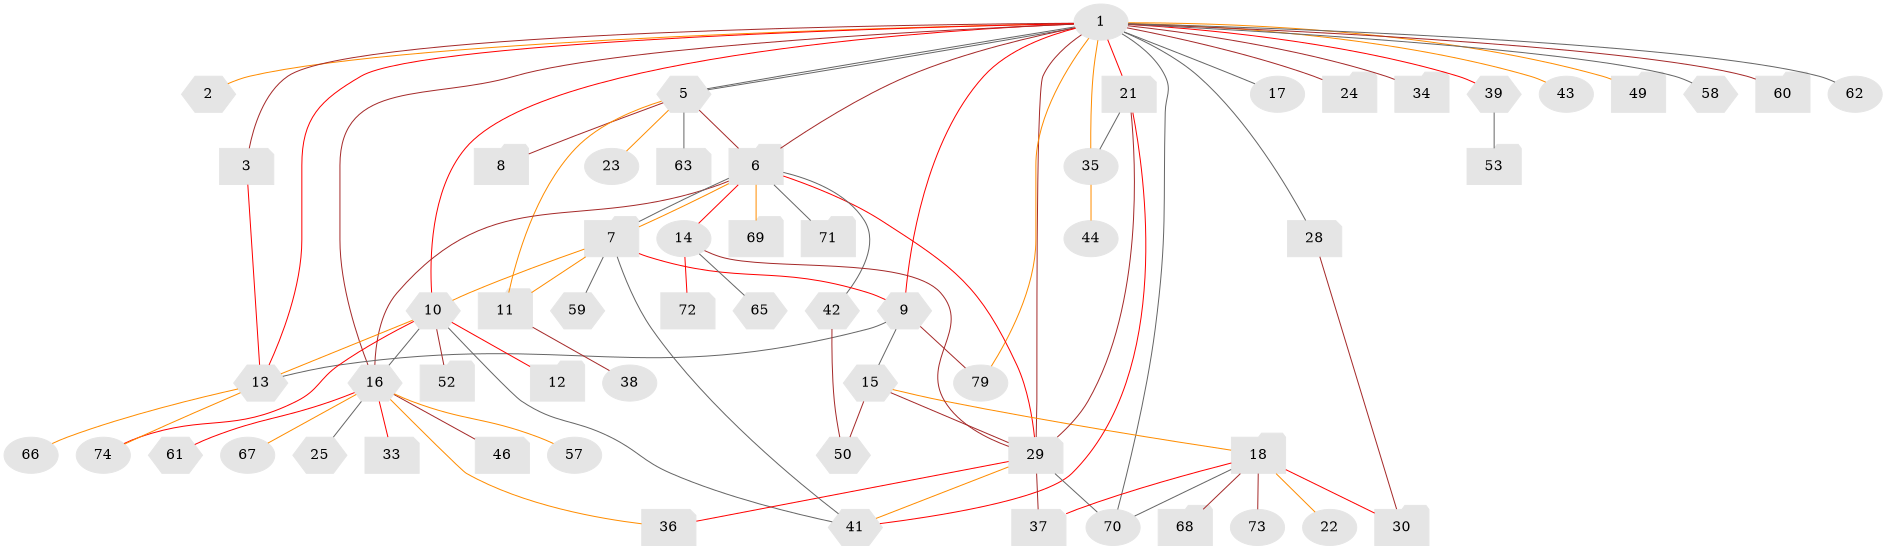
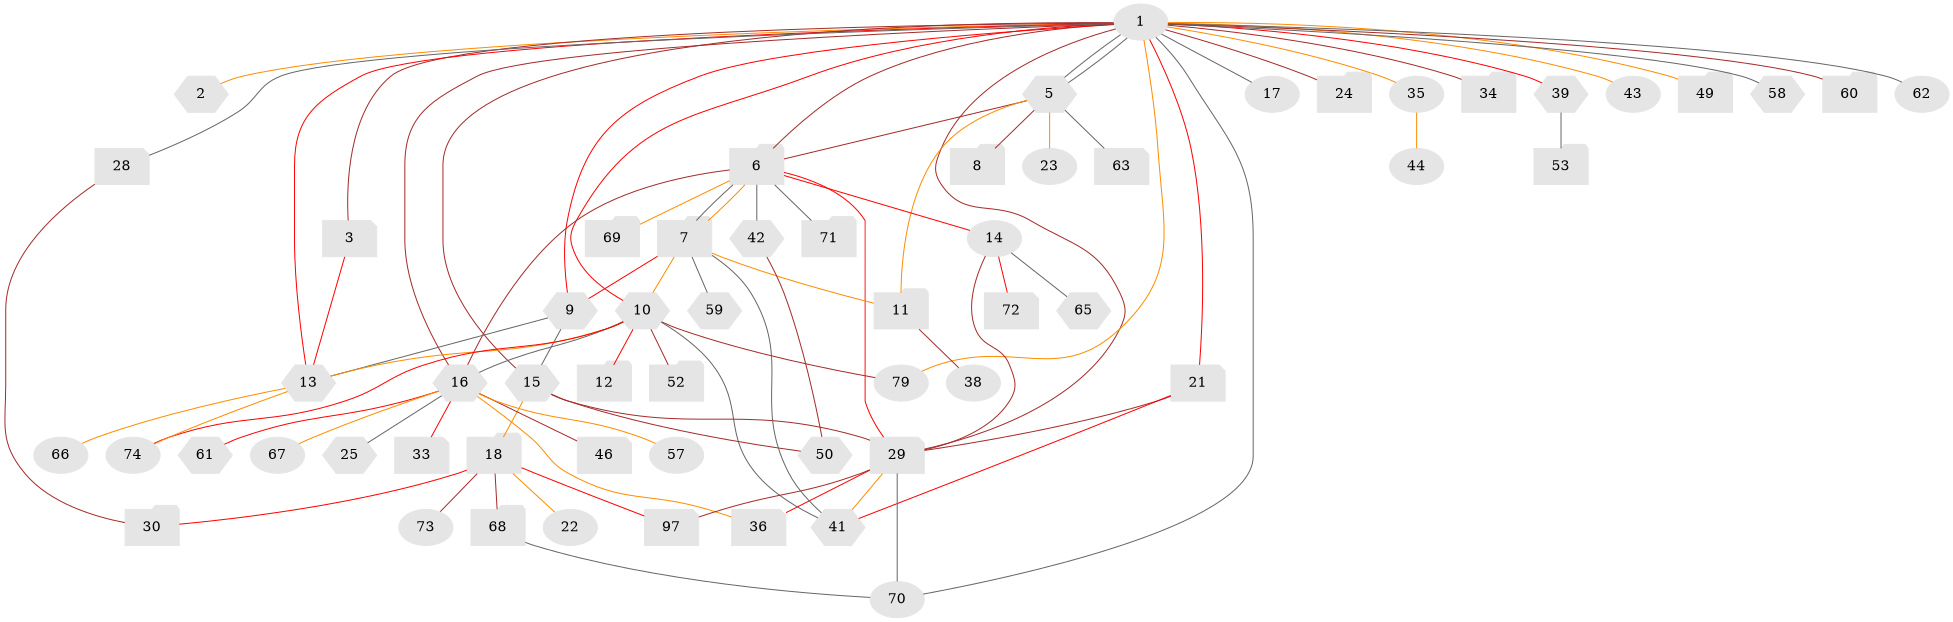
none -> (622, 59)
(1110, 131) -> none
(938, 343) -> (762, 353)
(1183, 493) -> (696, 580)
(1039, 527) -> (672, 527)
